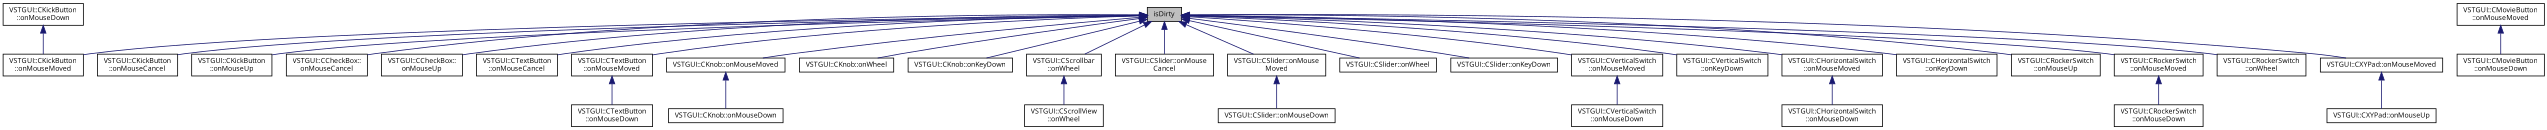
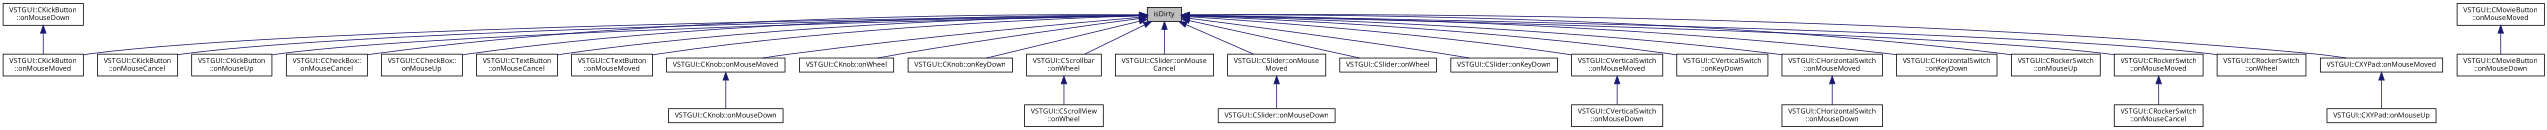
(612, 116) -> none
(2159, 116) -> (2159, 116)
